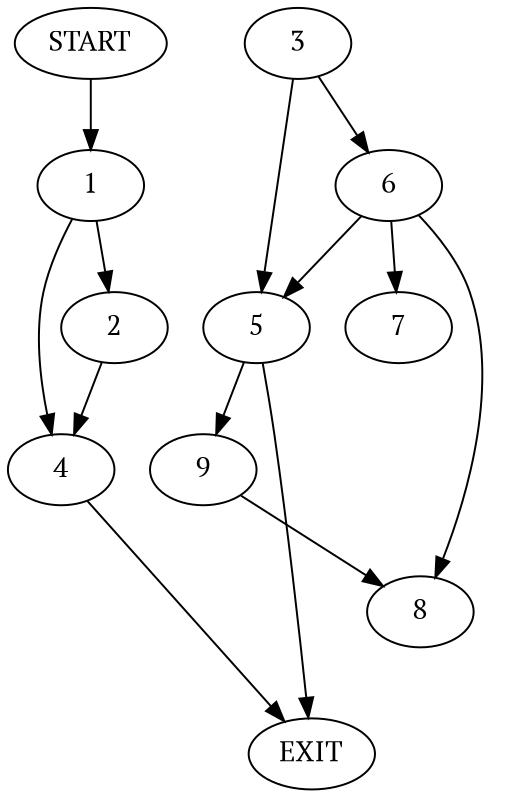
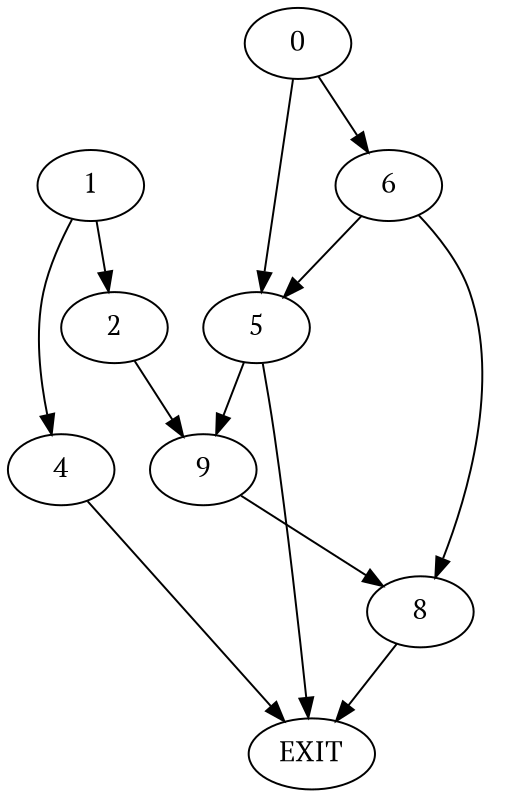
(91, 43) -> none
(298, 43) -> (298, 43)
(399, 328) -> none
(92, 389) -> (153, 390)
none -> (373, 675)
